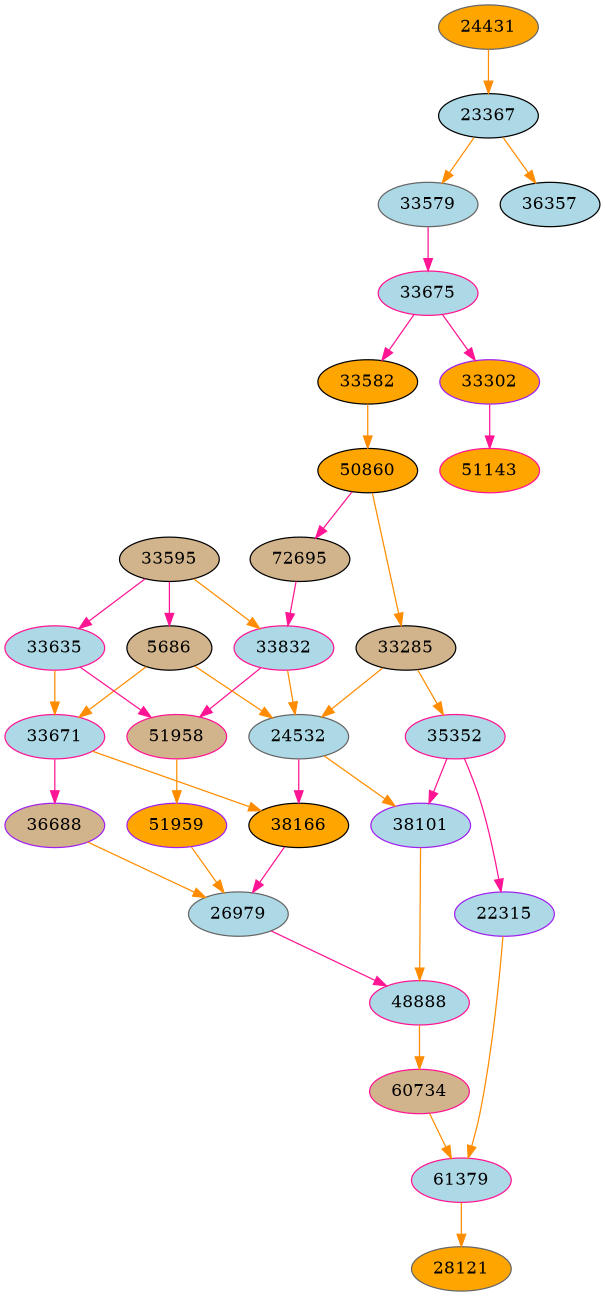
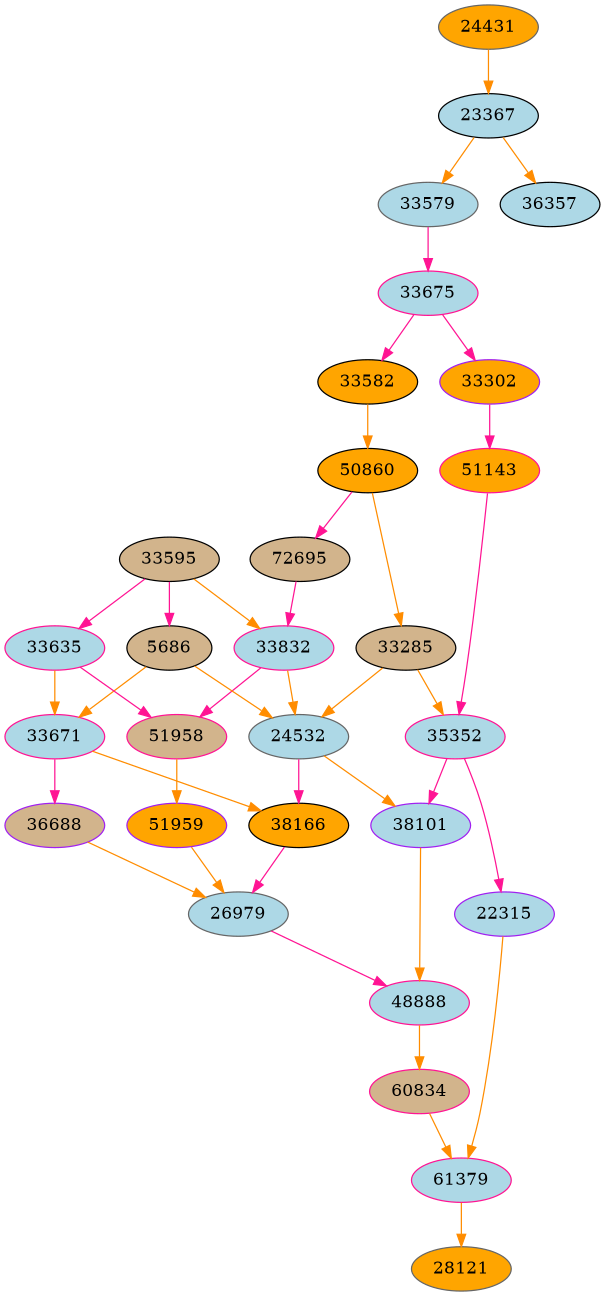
none -> (476, 598)
(419, 1092) -> (419, 1092)
